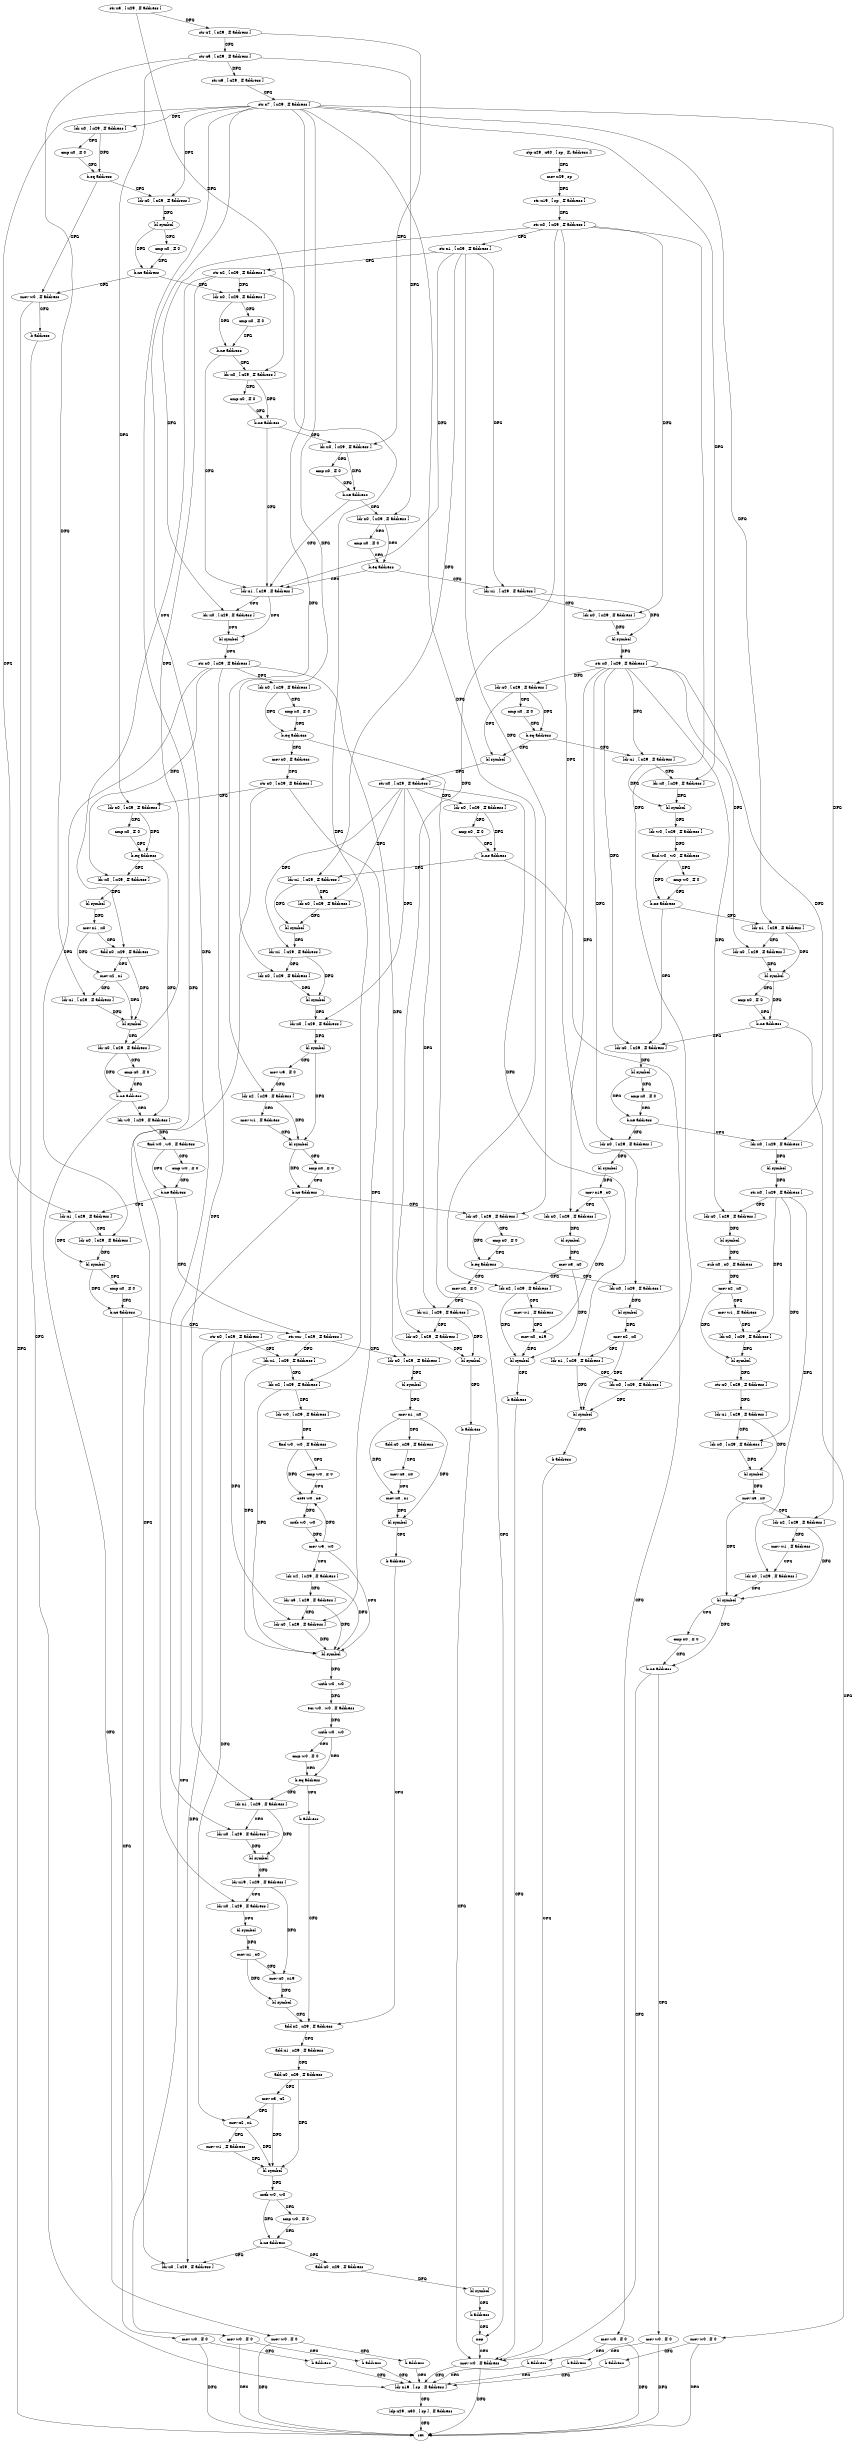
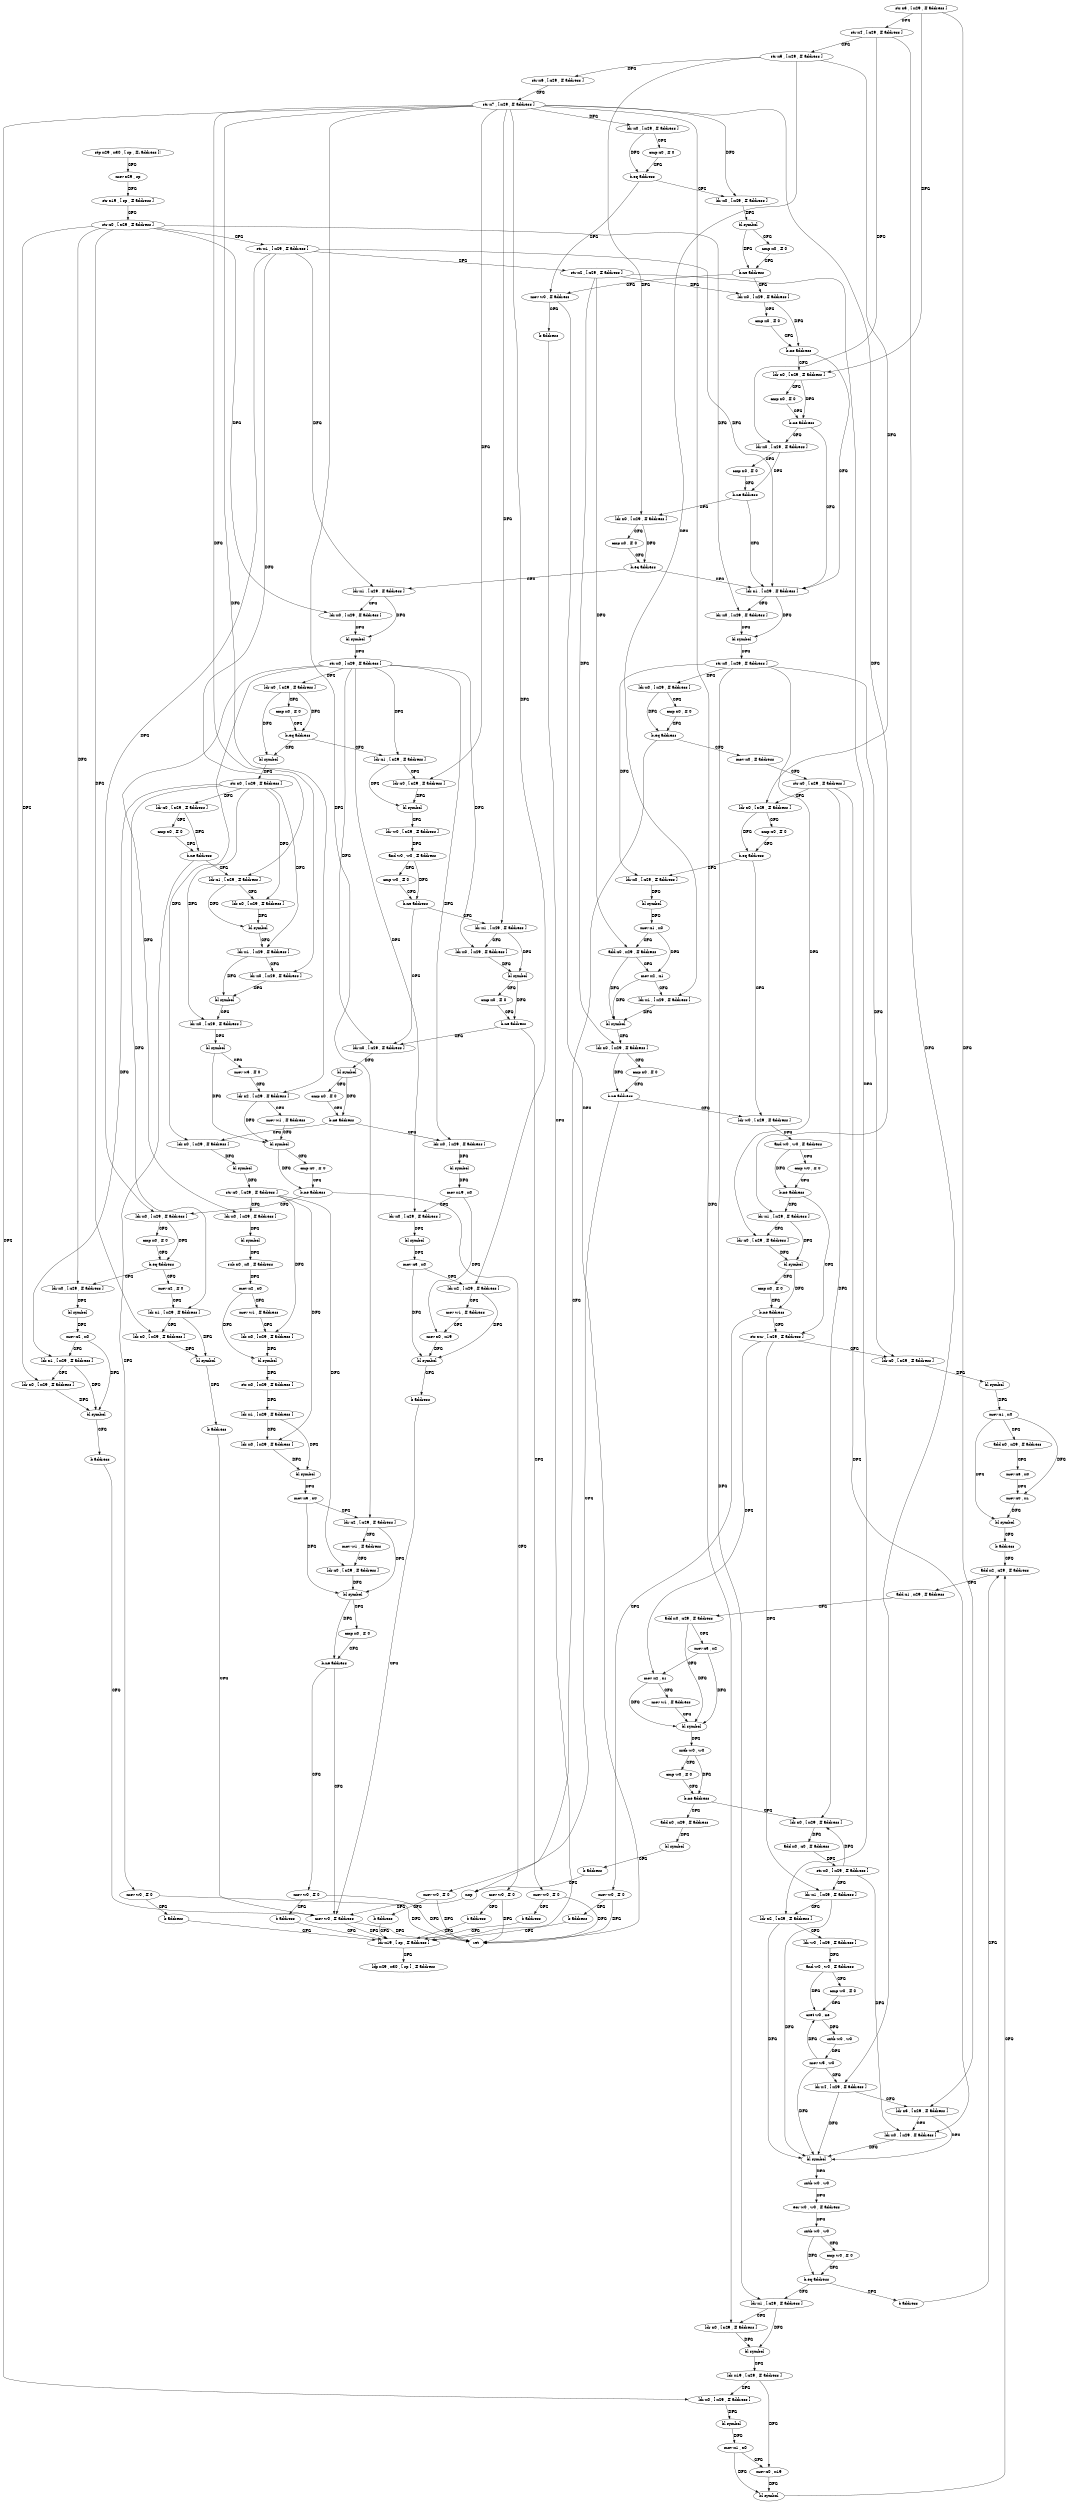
none -> (963, 1062)
none -> (928, 1066)
none -> (807, 1847)
(421, 2422) -> none
